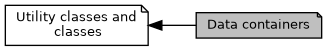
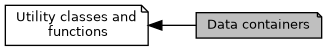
(77, 25) -> (77, 25)
